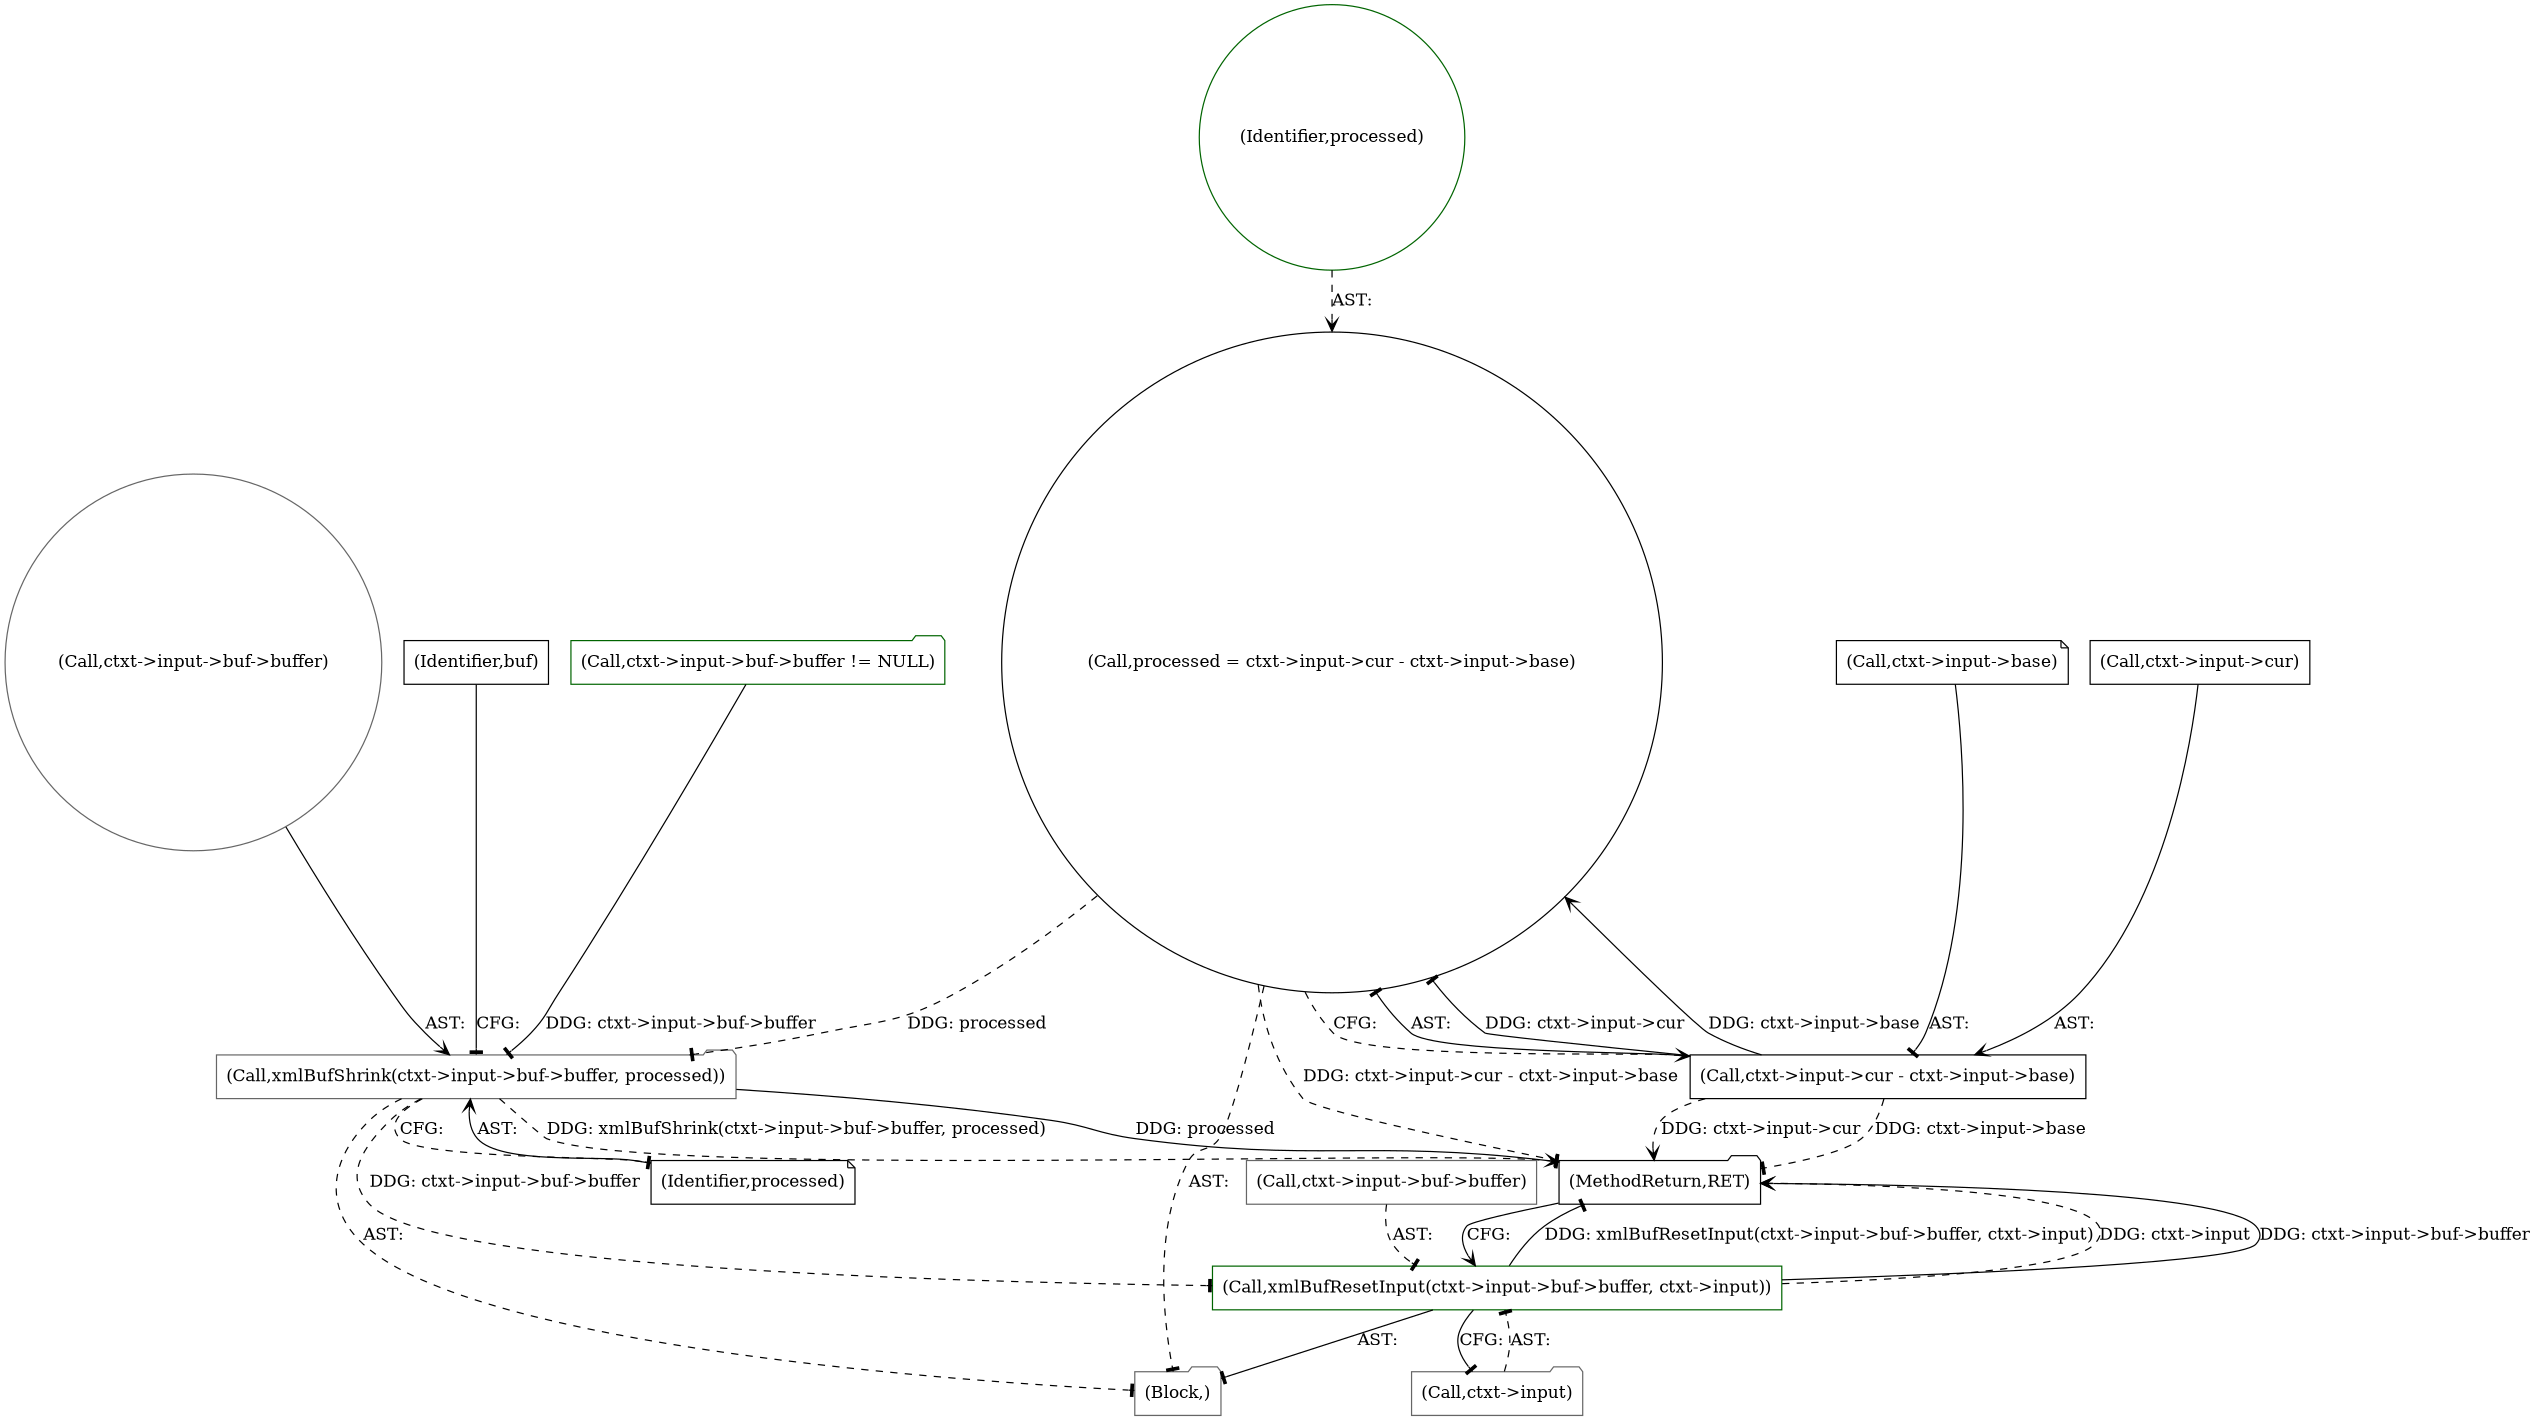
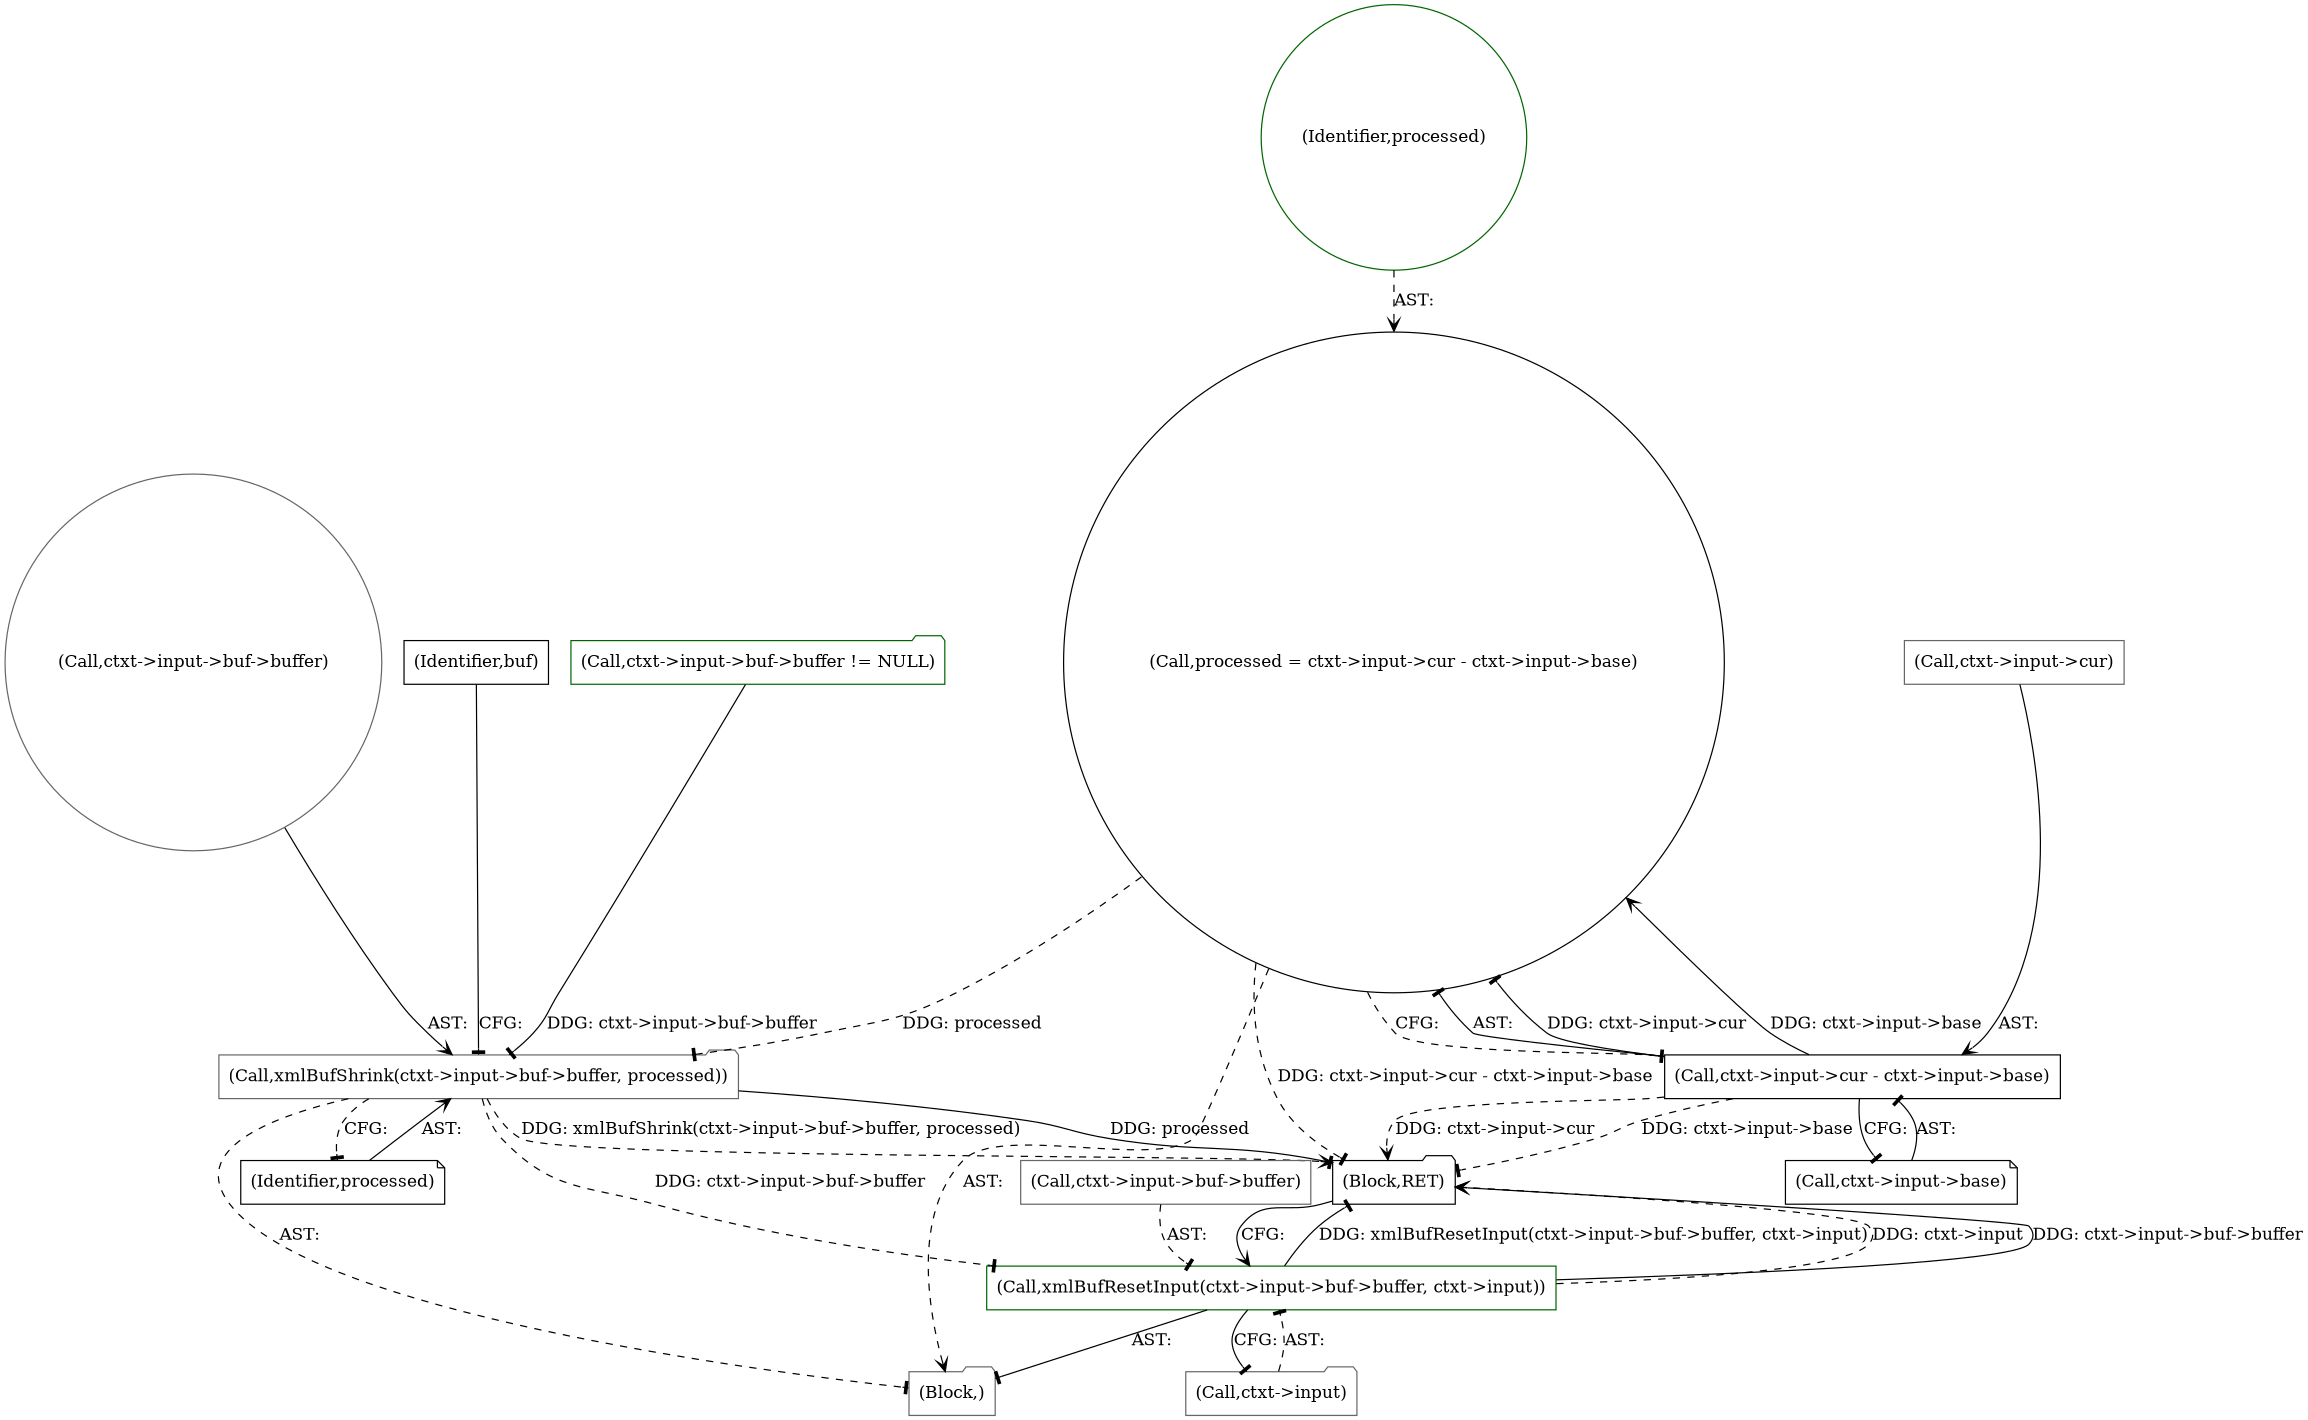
(2200, 662) -> (2014, 662)
(1459, 1052) -> (1501, 1050)
none -> (1861, 1129)
(1182, 1175) -> (1066, 1147)
(1660, 1182) -> (1394, 1182)
